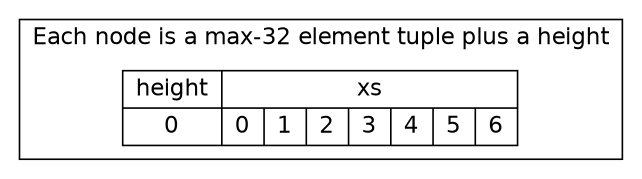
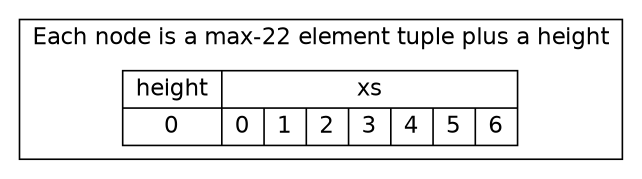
(321, 38) -> (321, 38)
